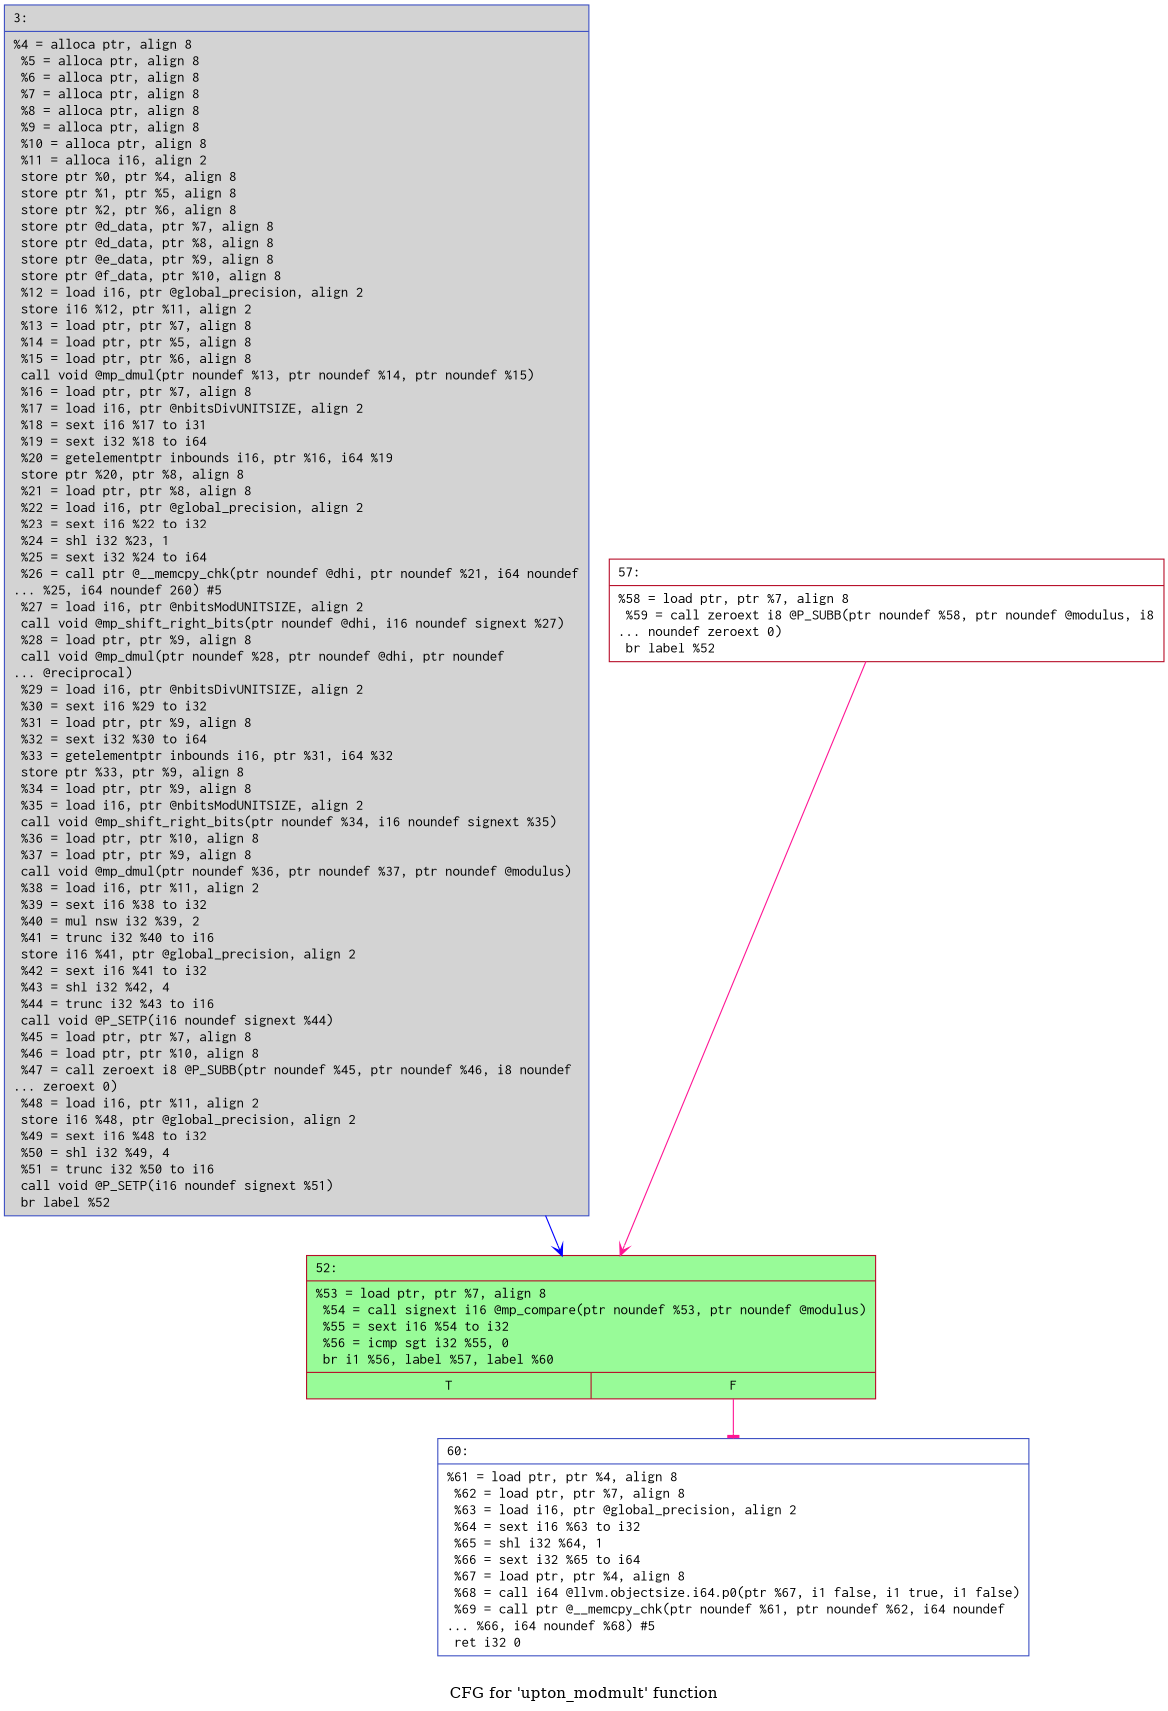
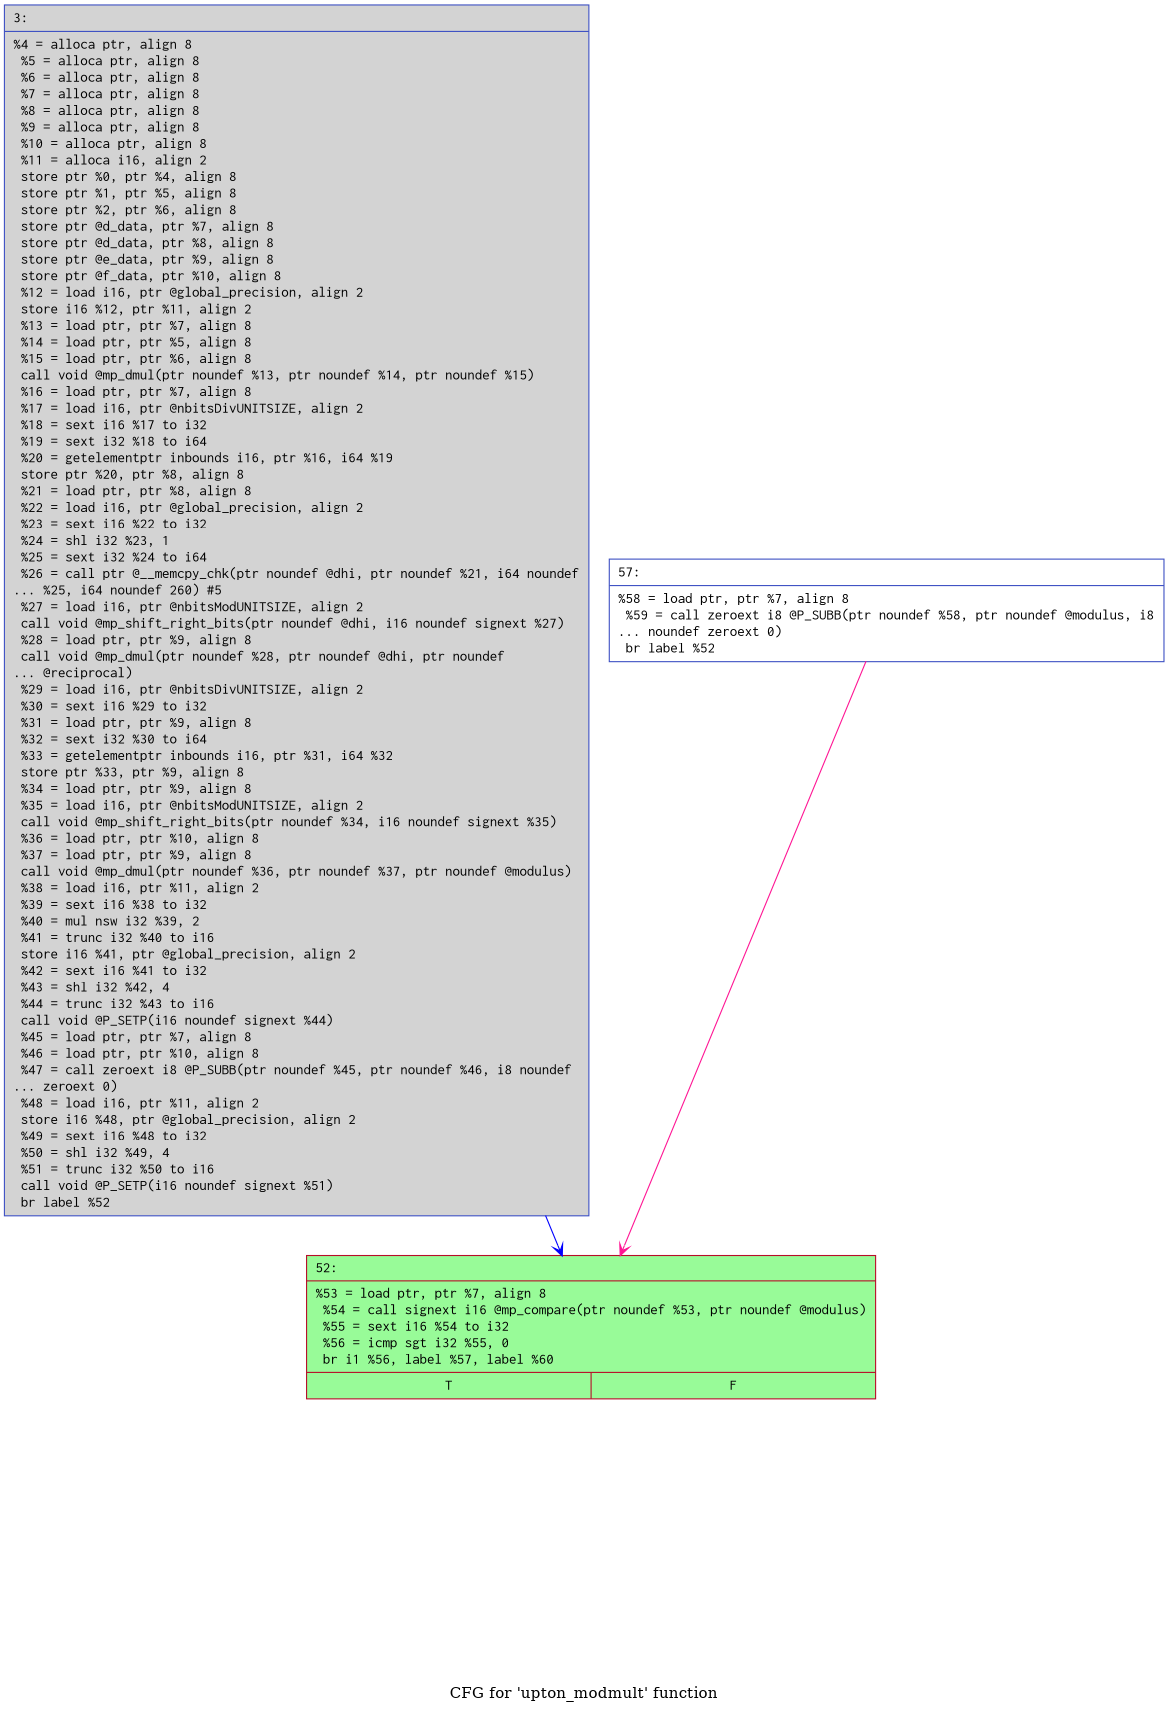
(110, 425) -> (110, 425)
(887, 610) -> (887, 610)
(733, 1547) -> none
